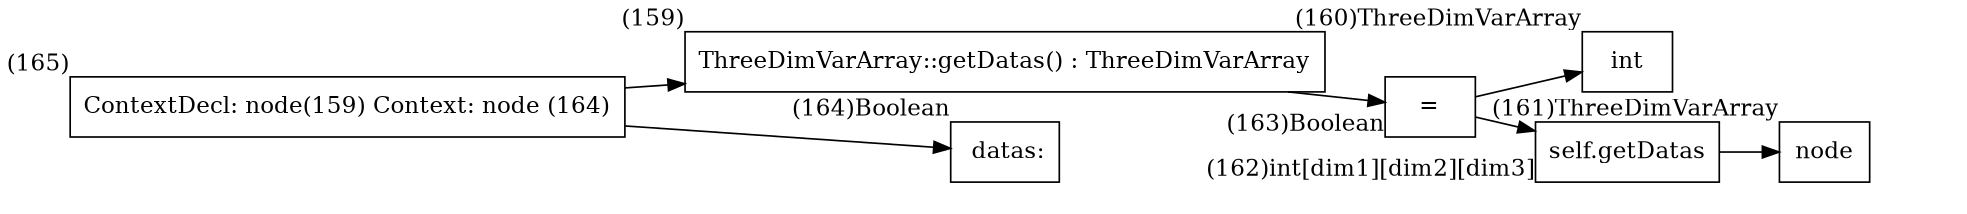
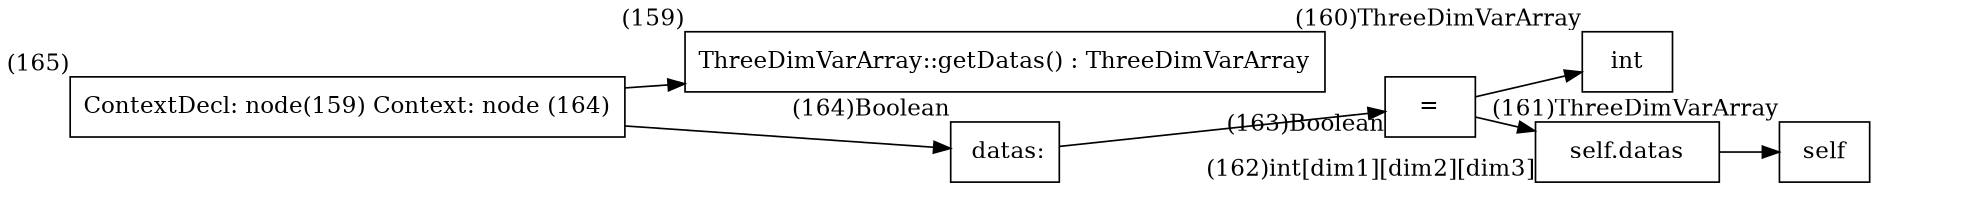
(1328, 96) -> (1214, 130)
(1627, 152) -> (1627, 152)
(1825, 152) -> (1825, 152)
